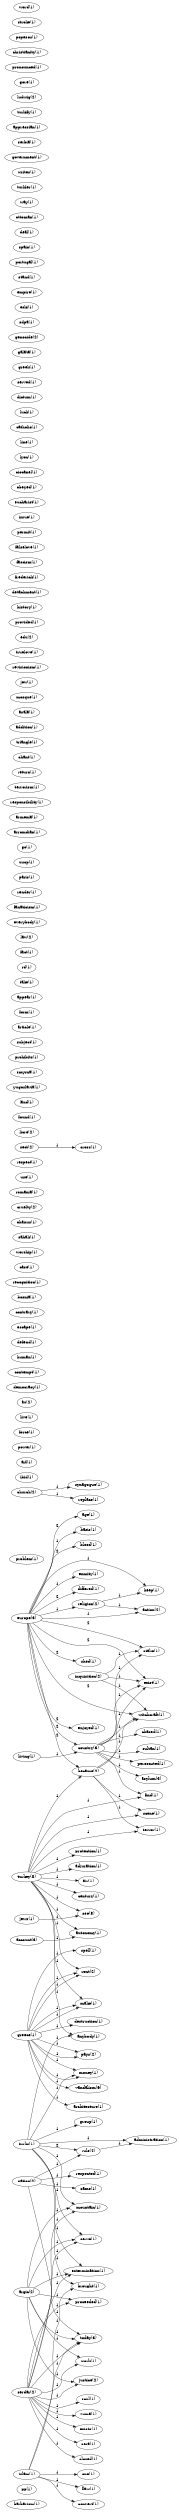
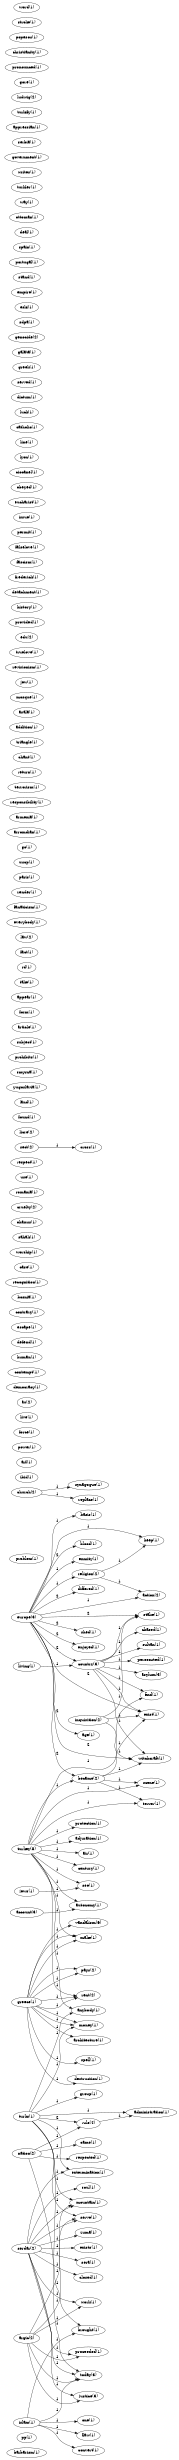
(88, 1914) -> (88, 1886)
(48, 2280) -> none
(88, 2381) -> (88, 2396)
